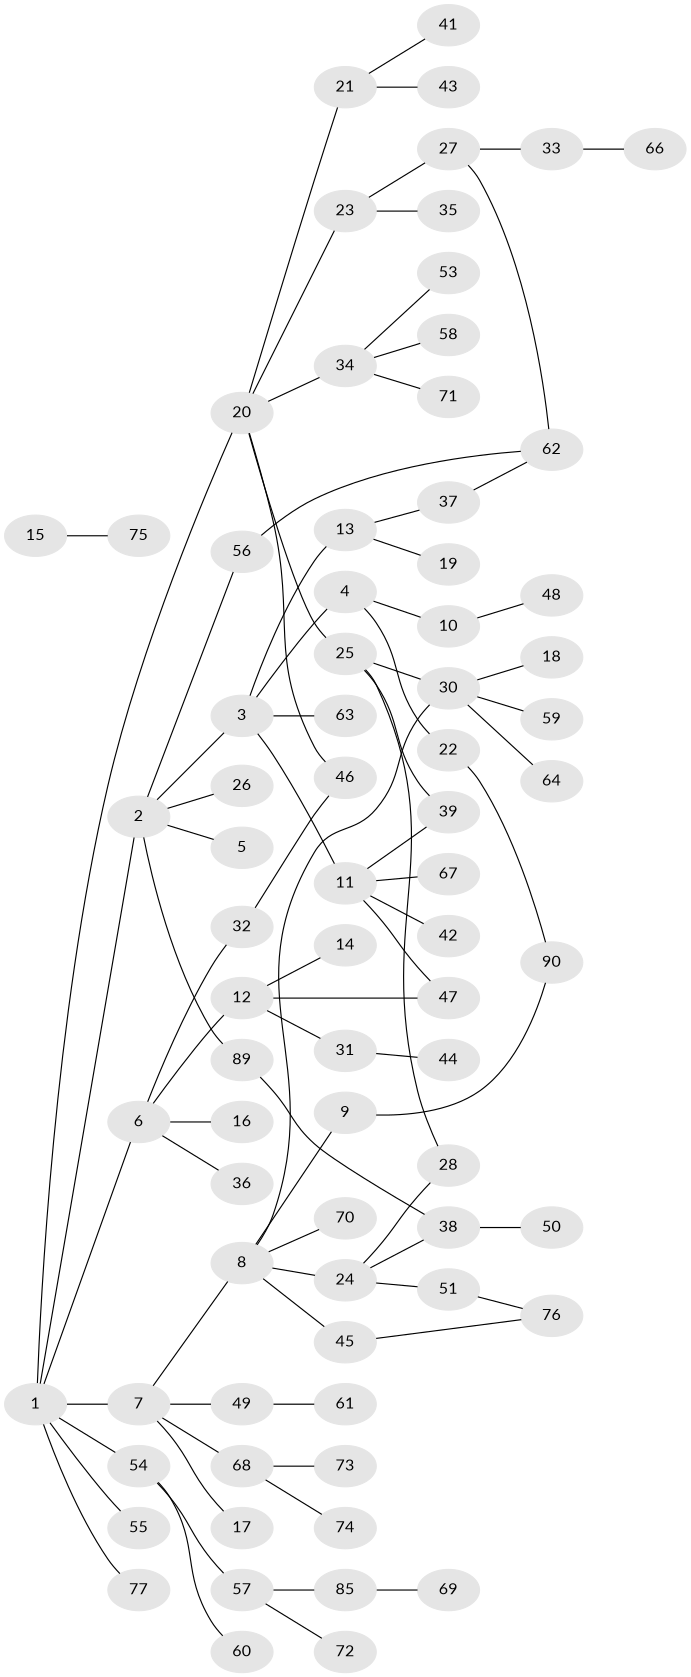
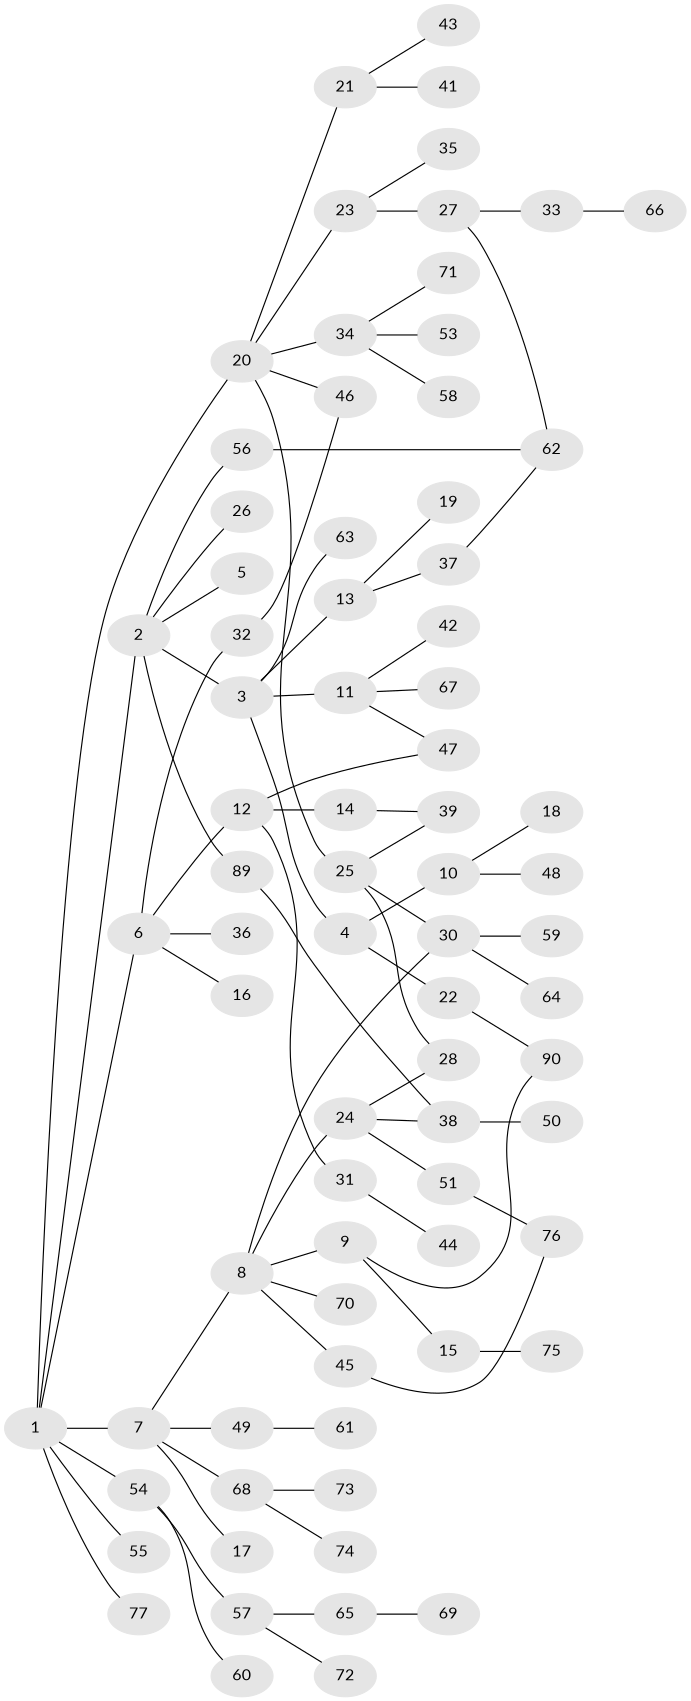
(500, 673) -> (500, 843)
(397, 848) -> (397, 811)
none -> (398, 1297)
(345, 1590) -> (345, 1614)
